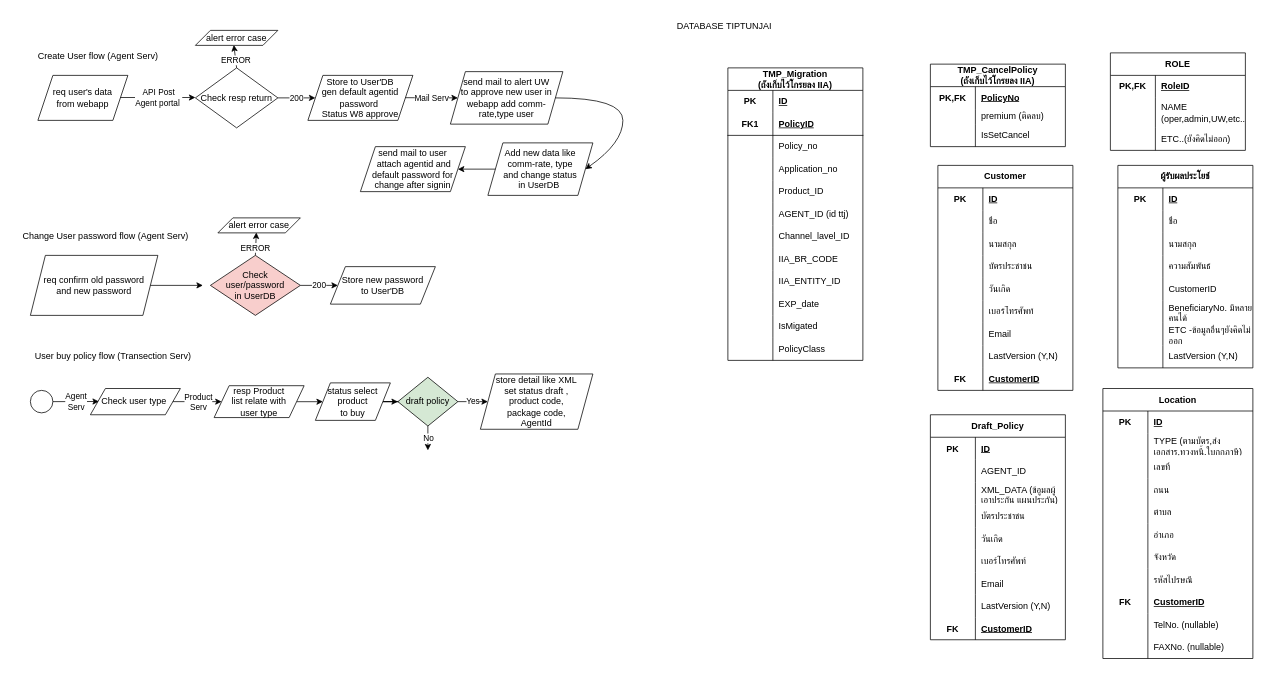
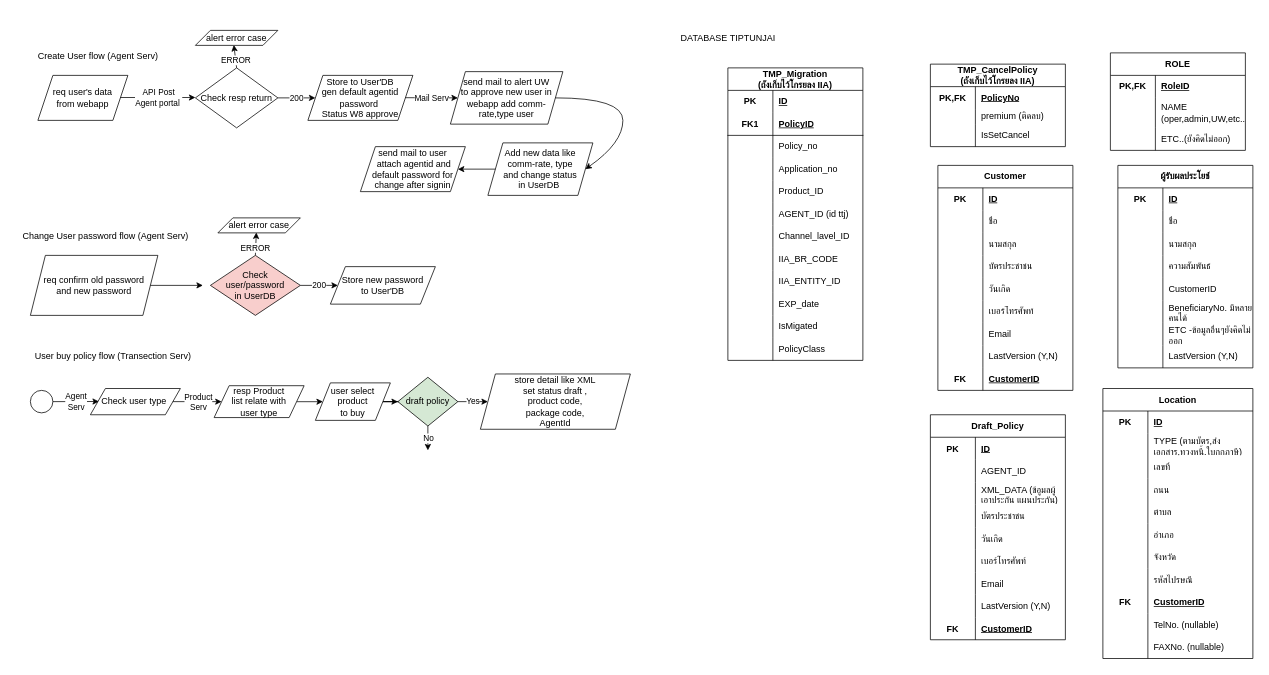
(724, 27) -> (728, 38)
(353, 402) -> (353, 402)
(537, 402) -> (555, 402)
